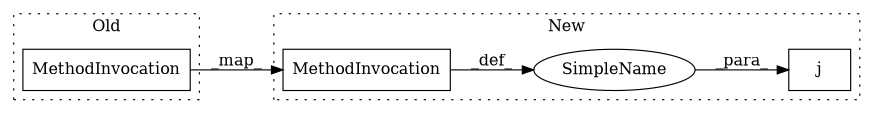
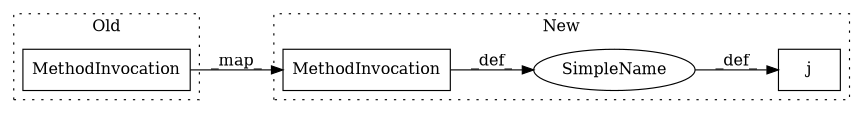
(742, 61) -> (737, 61)
